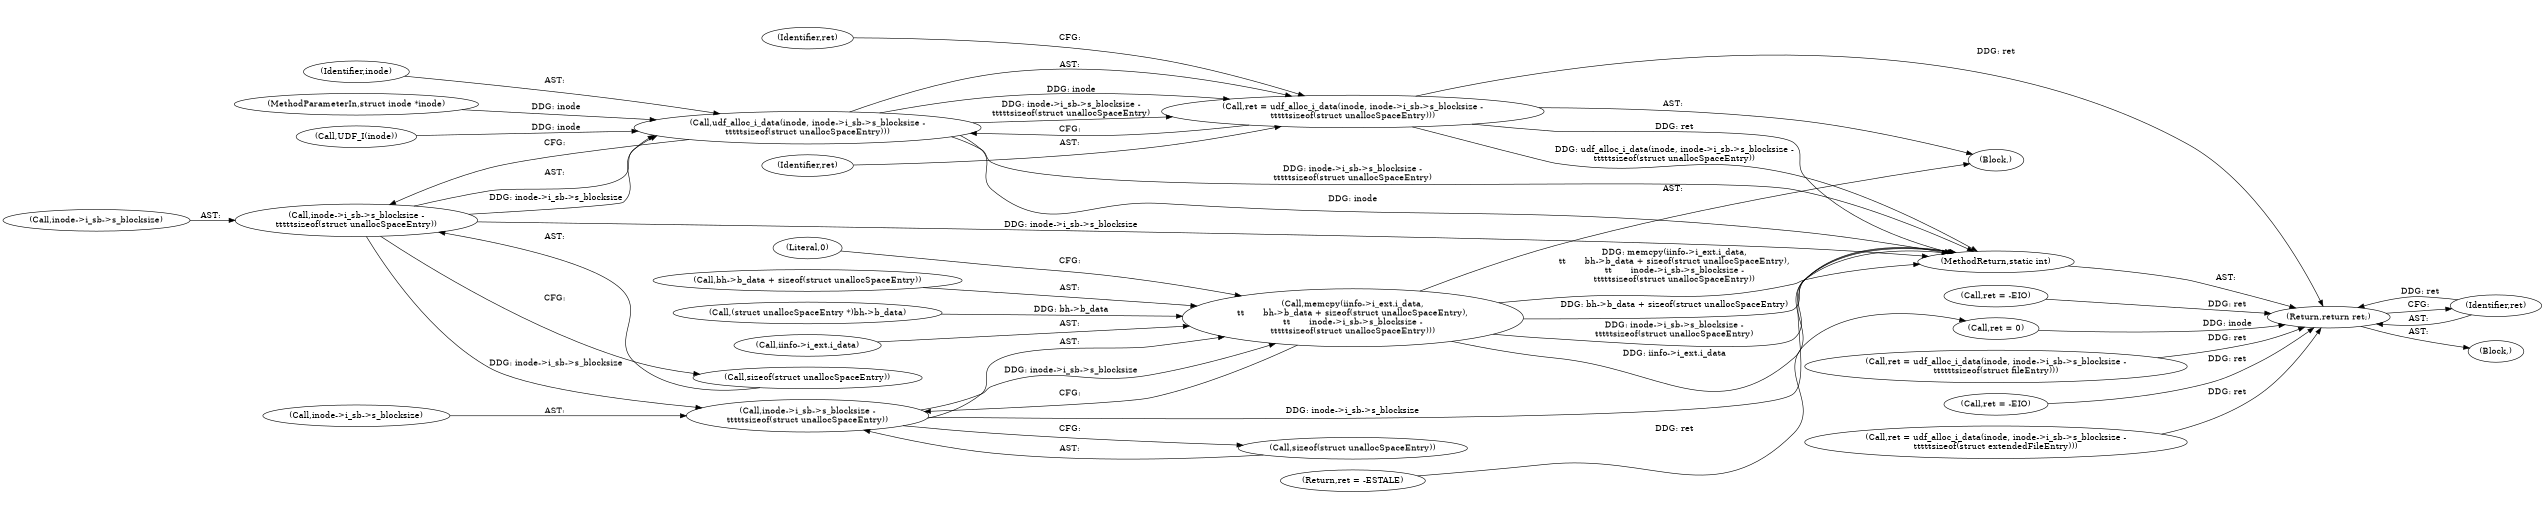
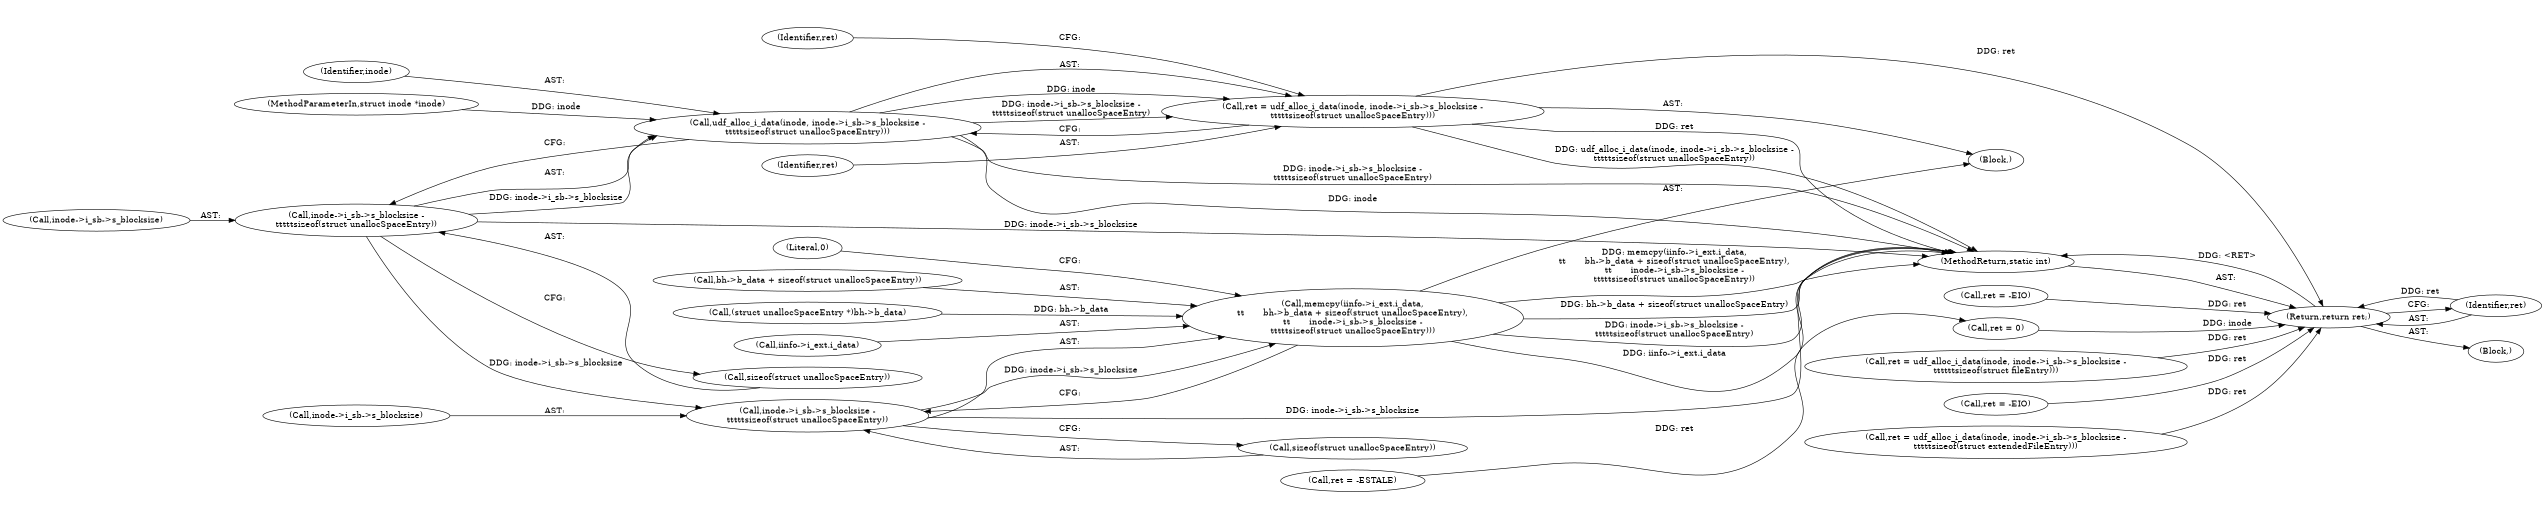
(356, 137) -> none
none -> (2196, 260)
(1353, 481) -> (1353, 481)
